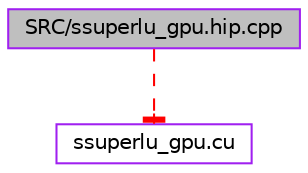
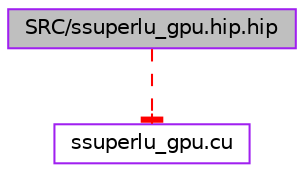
(154, 29) -> (152, 29)
